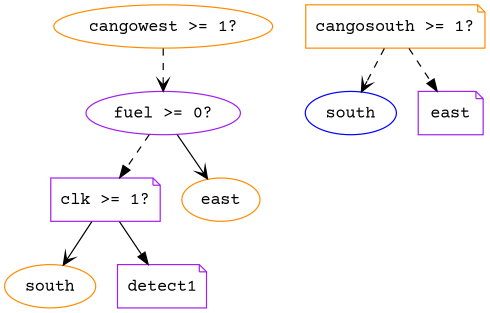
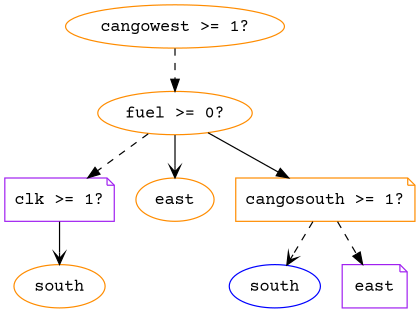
(163, 64) -> (175, 64)
(163, 113) -> (175, 113)
none -> (243, 152)
(162, 286) -> none
